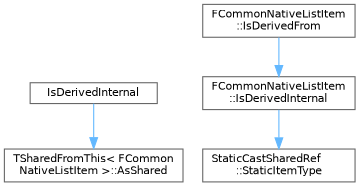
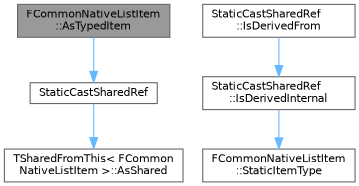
none -> (94, 21)
(279, 21) -> (279, 21)
(94, 93) -> (94, 93)
(279, 93) -> (279, 93)
(279, 165) -> (279, 165)
